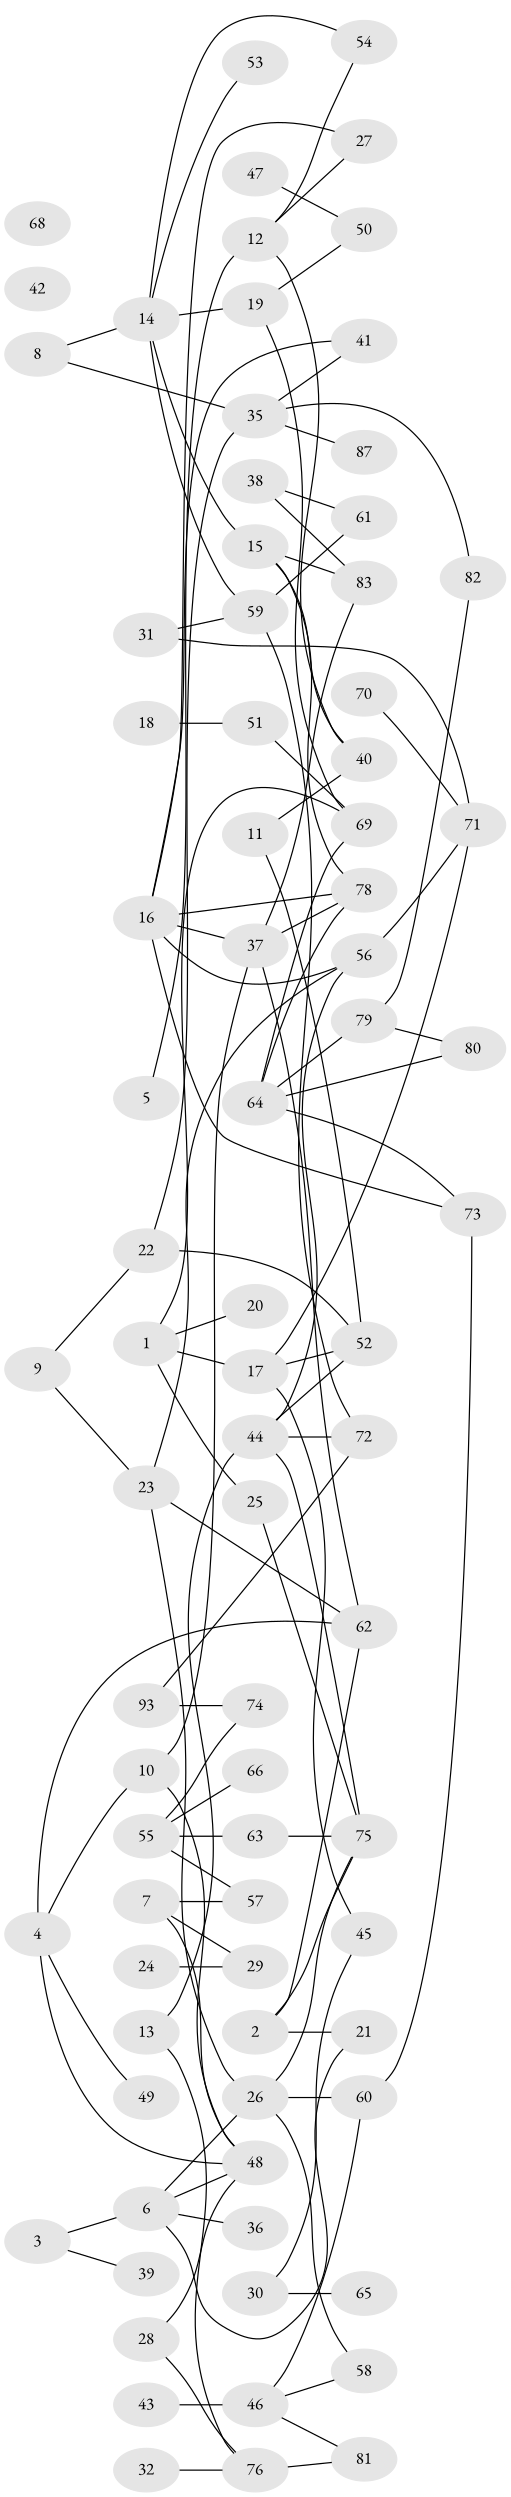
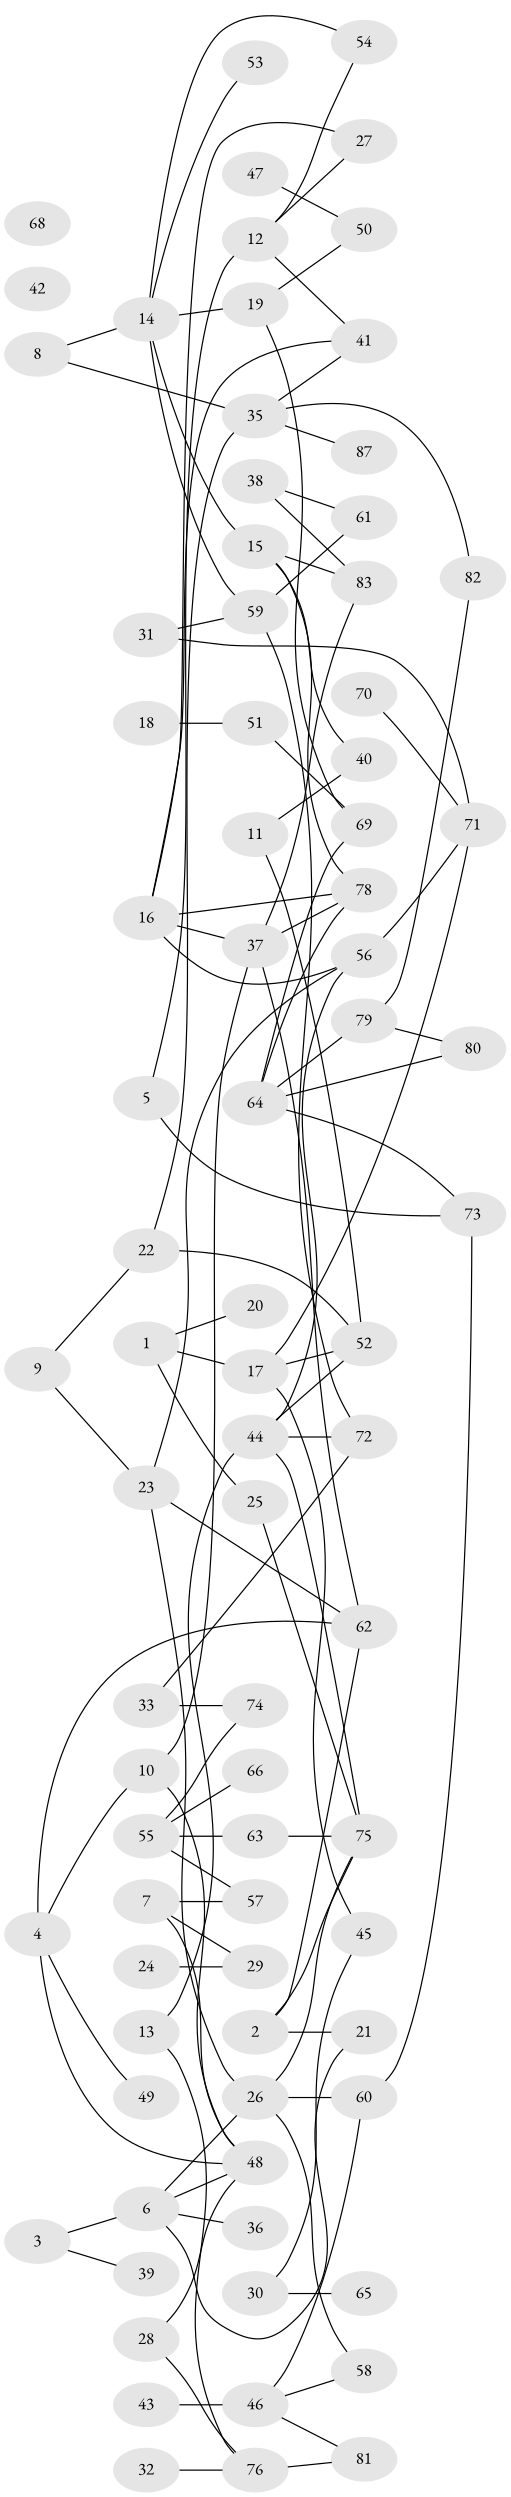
(311, 487) -> (310, 290)
(196, 852) -> none
(232, 1141) -> (287, 1199)
(146, 1706) -> (146, 1706)
